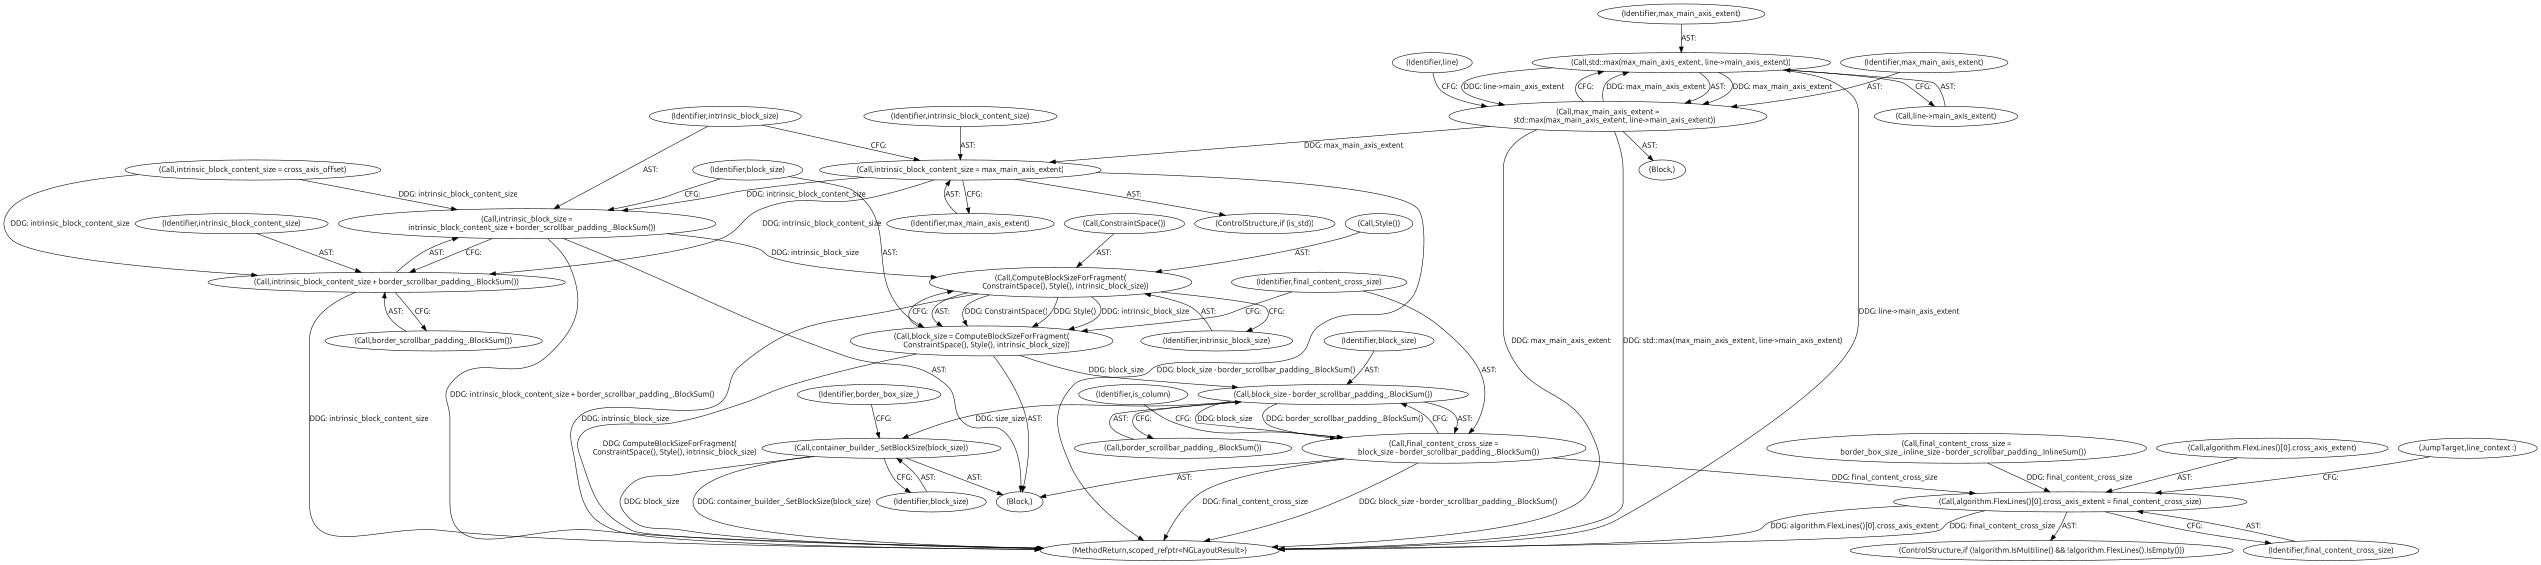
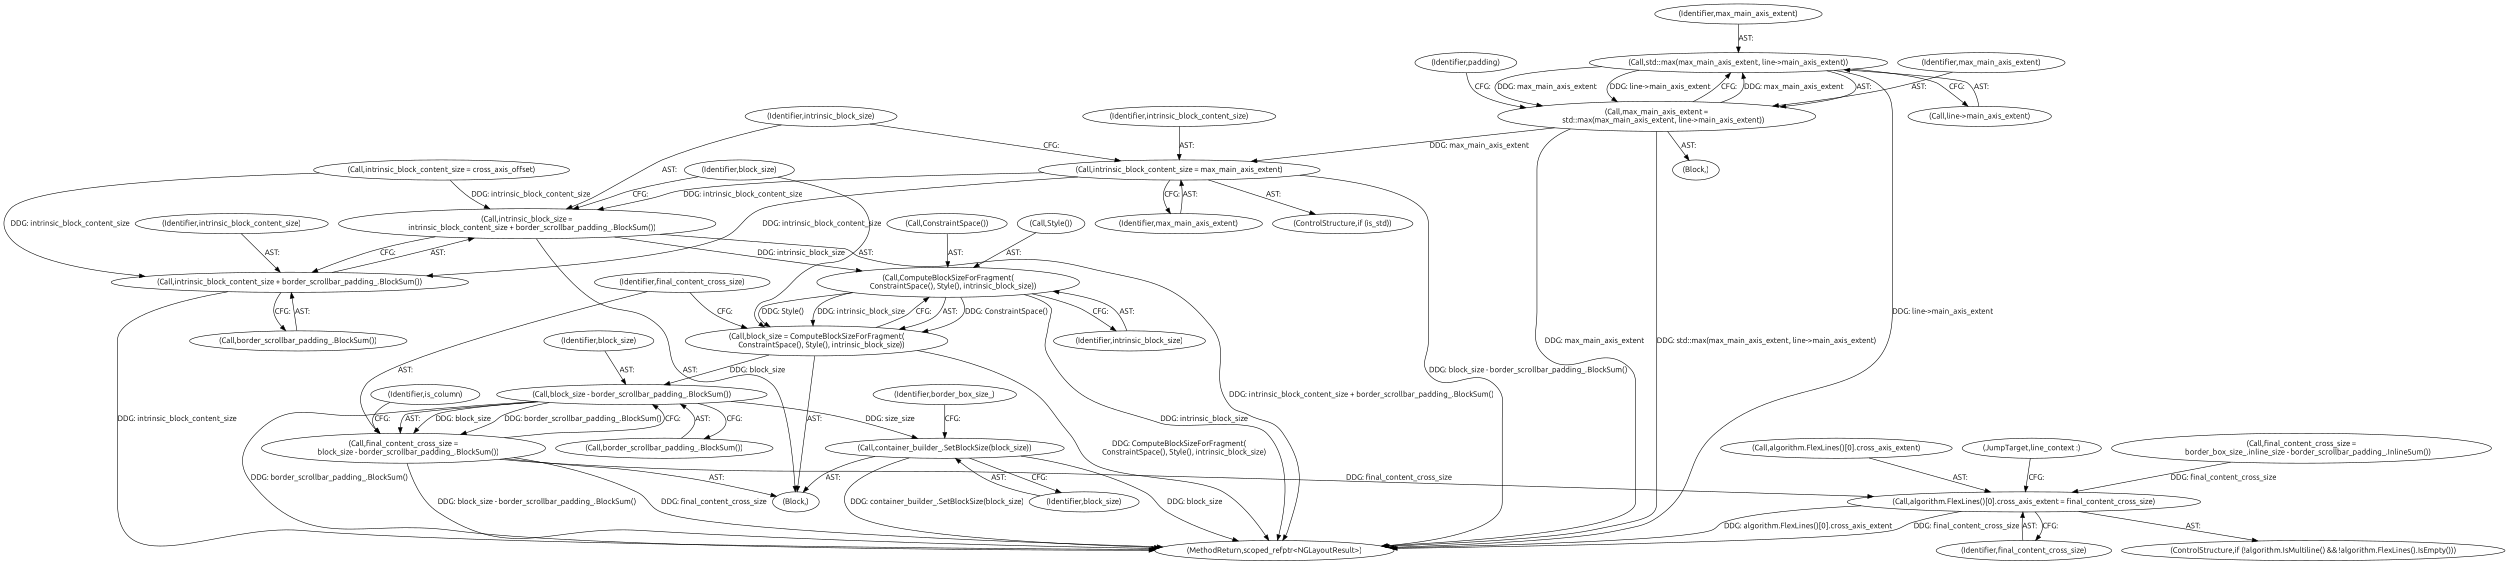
(1432, 63) -> (1466, 63)
none -> (460, 531)
